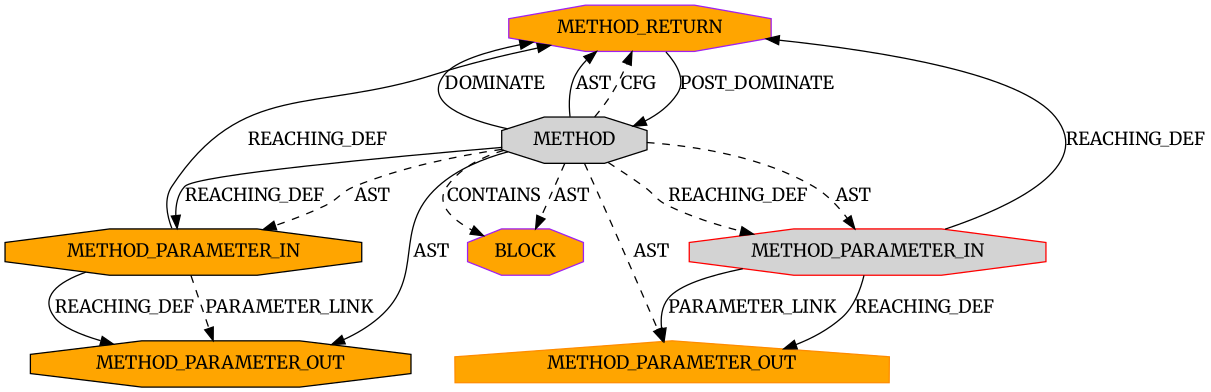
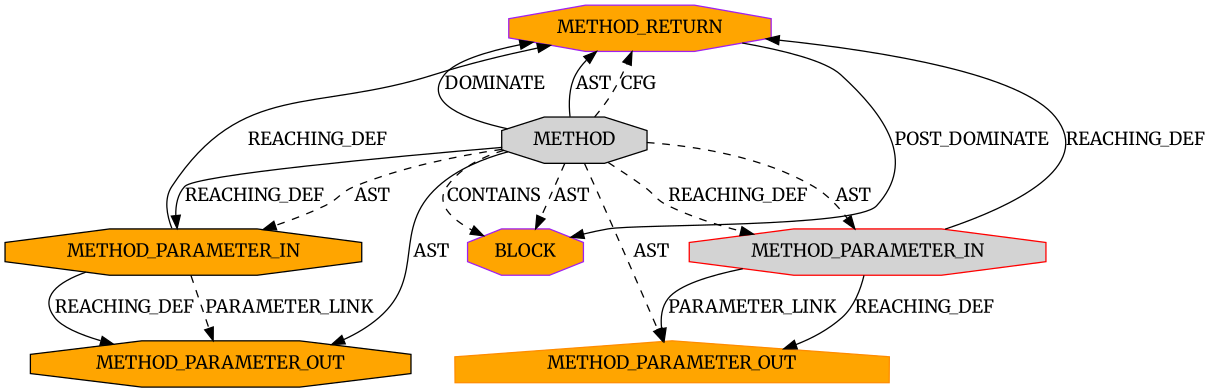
(678, 92) -> (859, 213)
